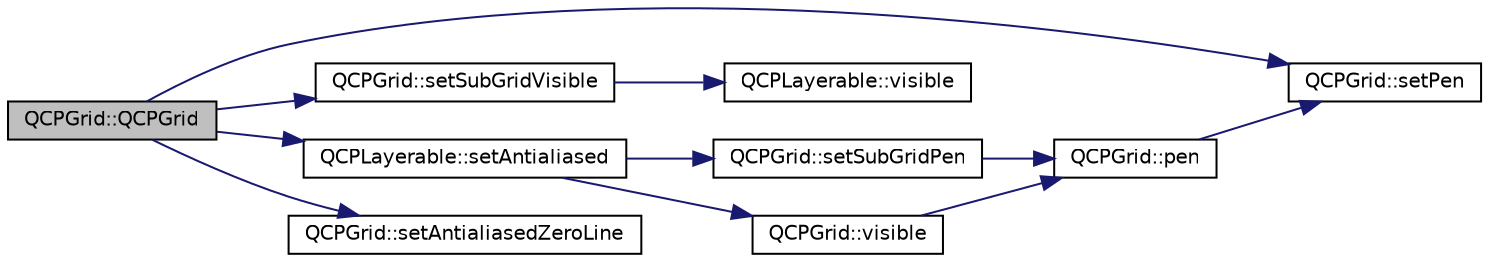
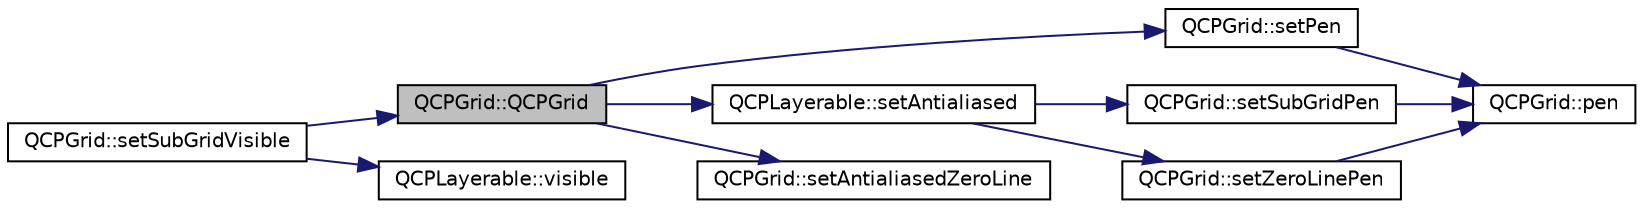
(256, 105) -> (342, 122)
(1250, 124) -> (1398, 64)
(848, 235) -> (1262, 180)
